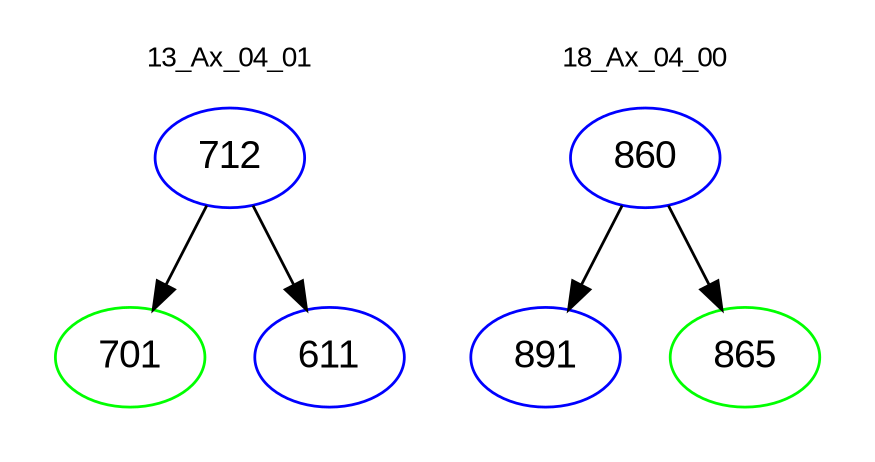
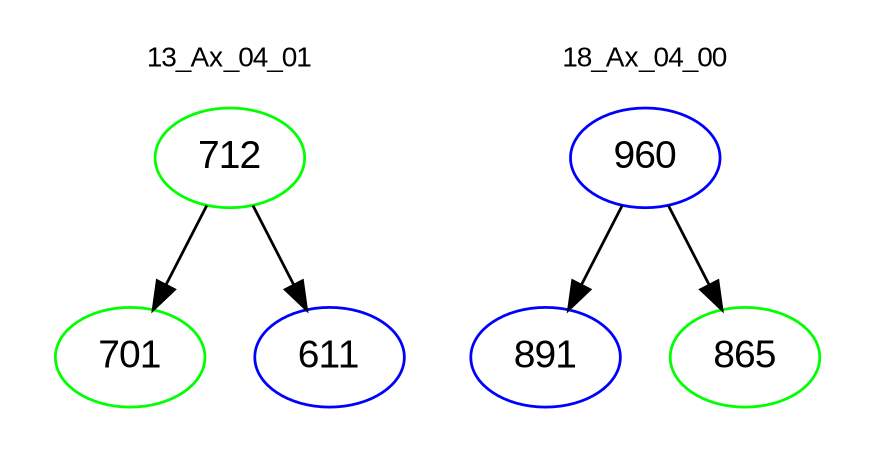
(230, 158) -> (230, 158)
(645, 158) -> (645, 158)
